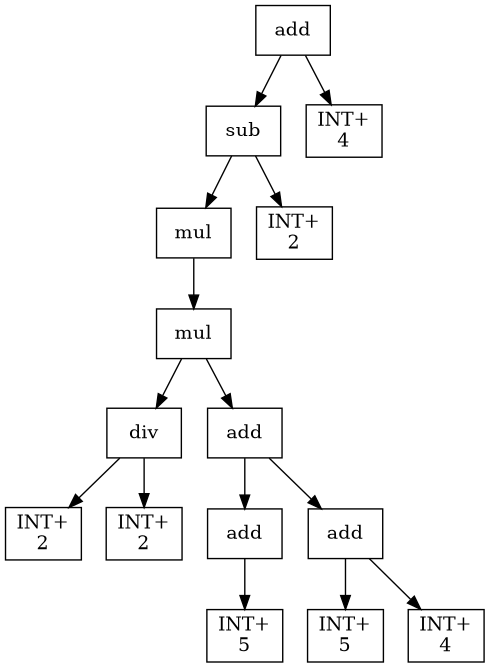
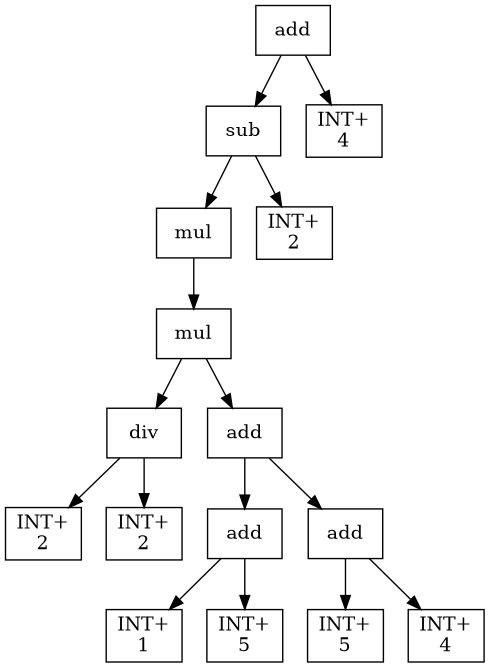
none -> (144, 636)
